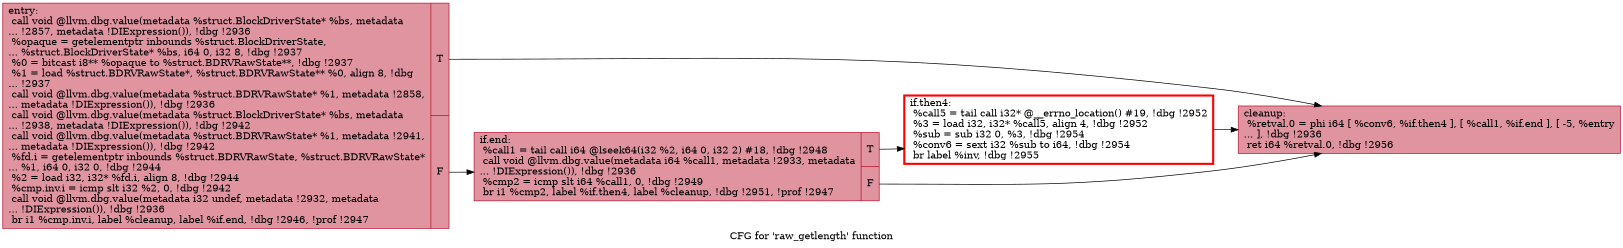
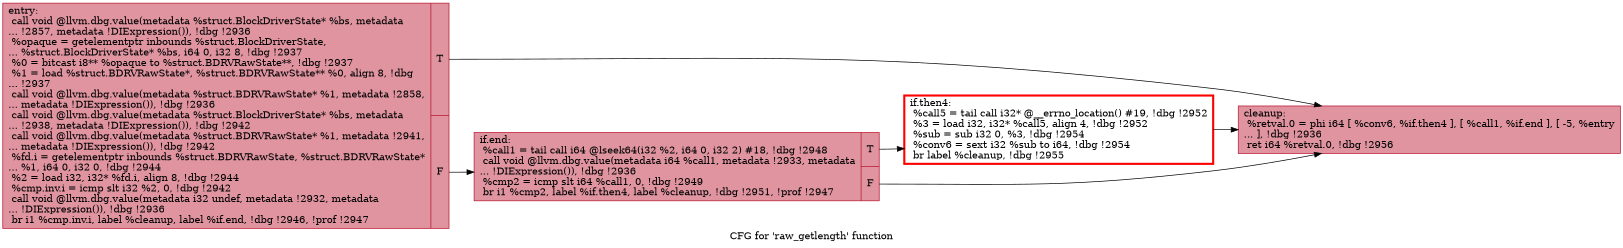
(975, 155) -> (987, 155)
